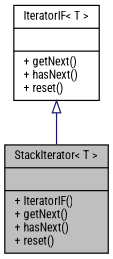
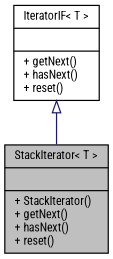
(44, 201) -> (53, 201)
